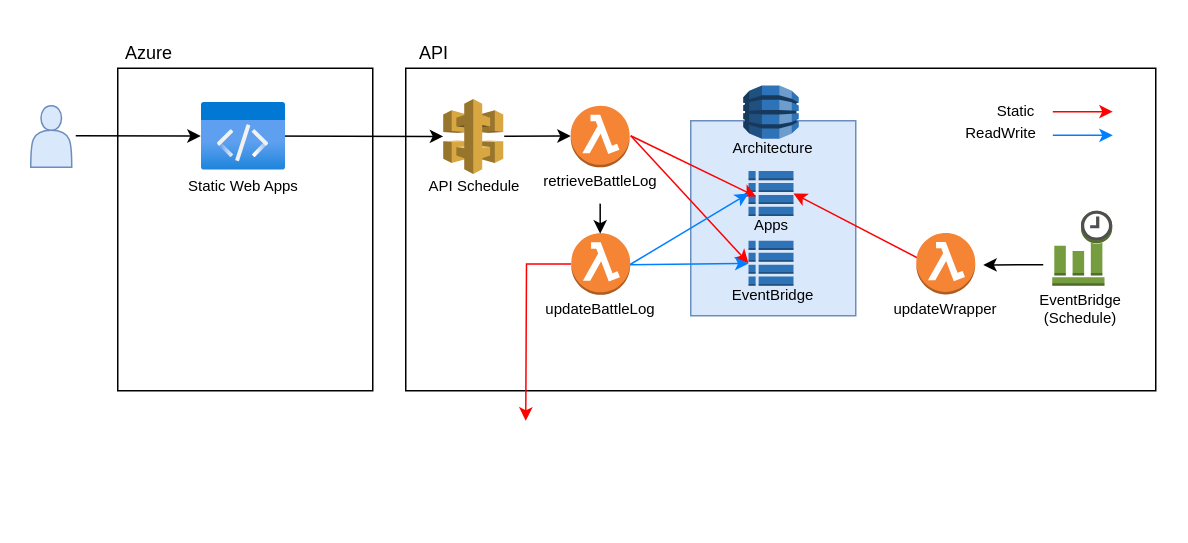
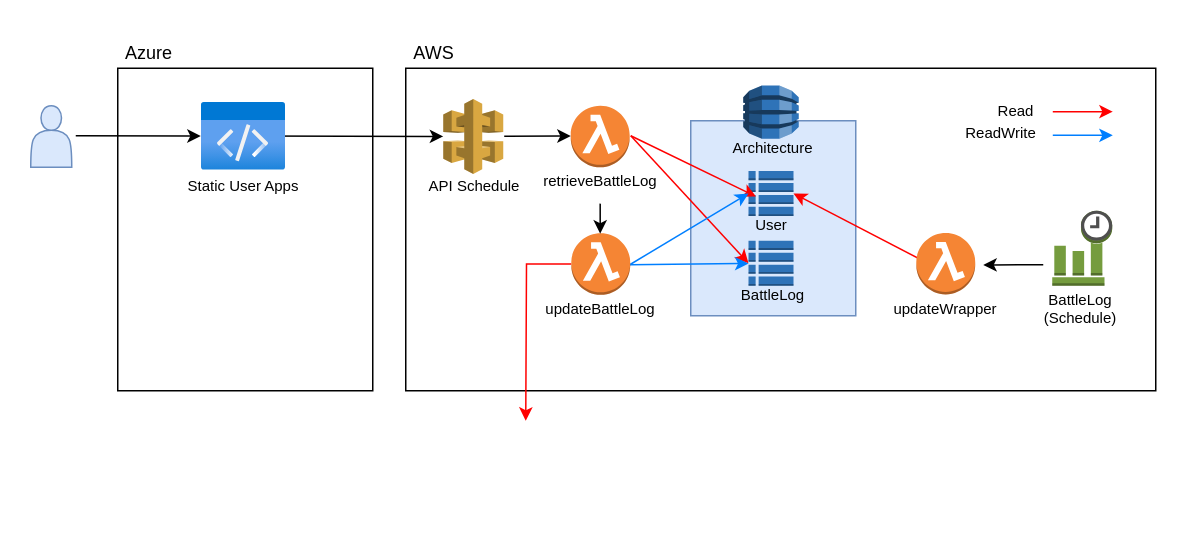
(434, 53) -> (434, 53)
(1016, 110) -> (1016, 110)
(244, 185) -> (244, 185)
(772, 224) -> (772, 224)
(773, 295) -> (773, 295)
(1081, 308) -> (1081, 308)
